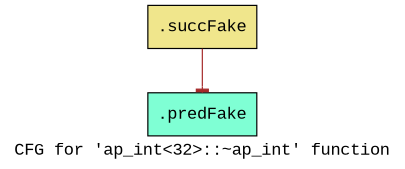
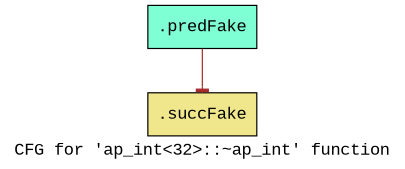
(202, 68) -> (202, 68)
